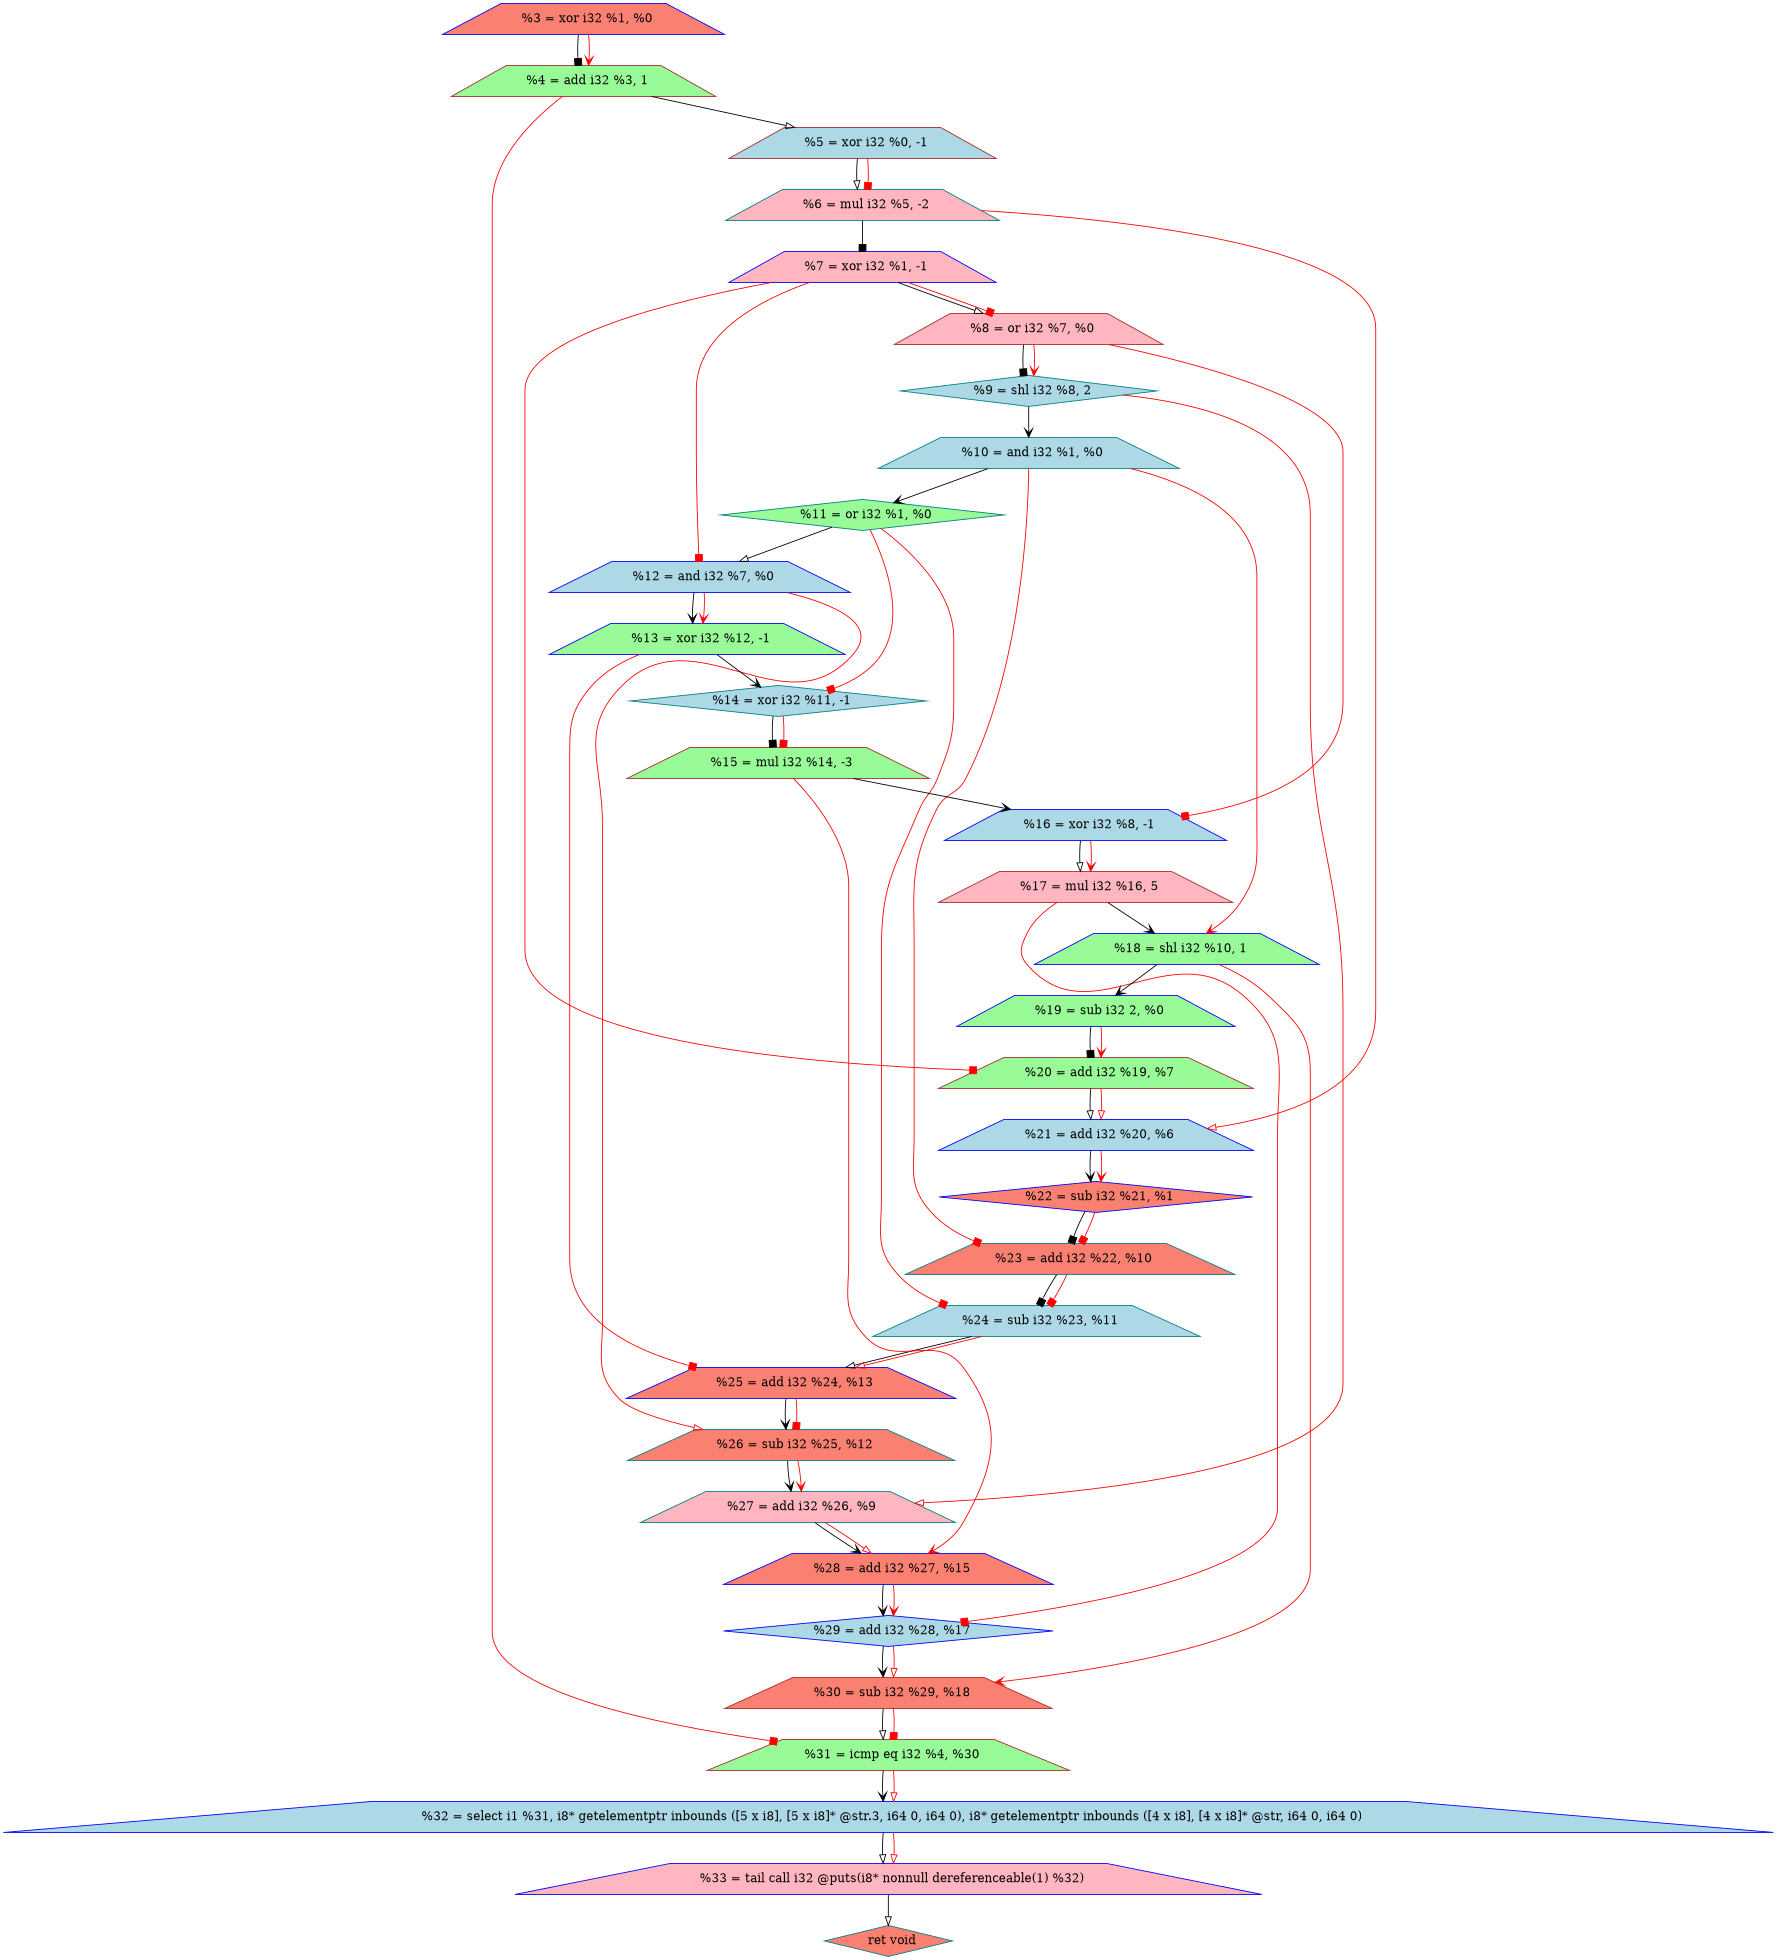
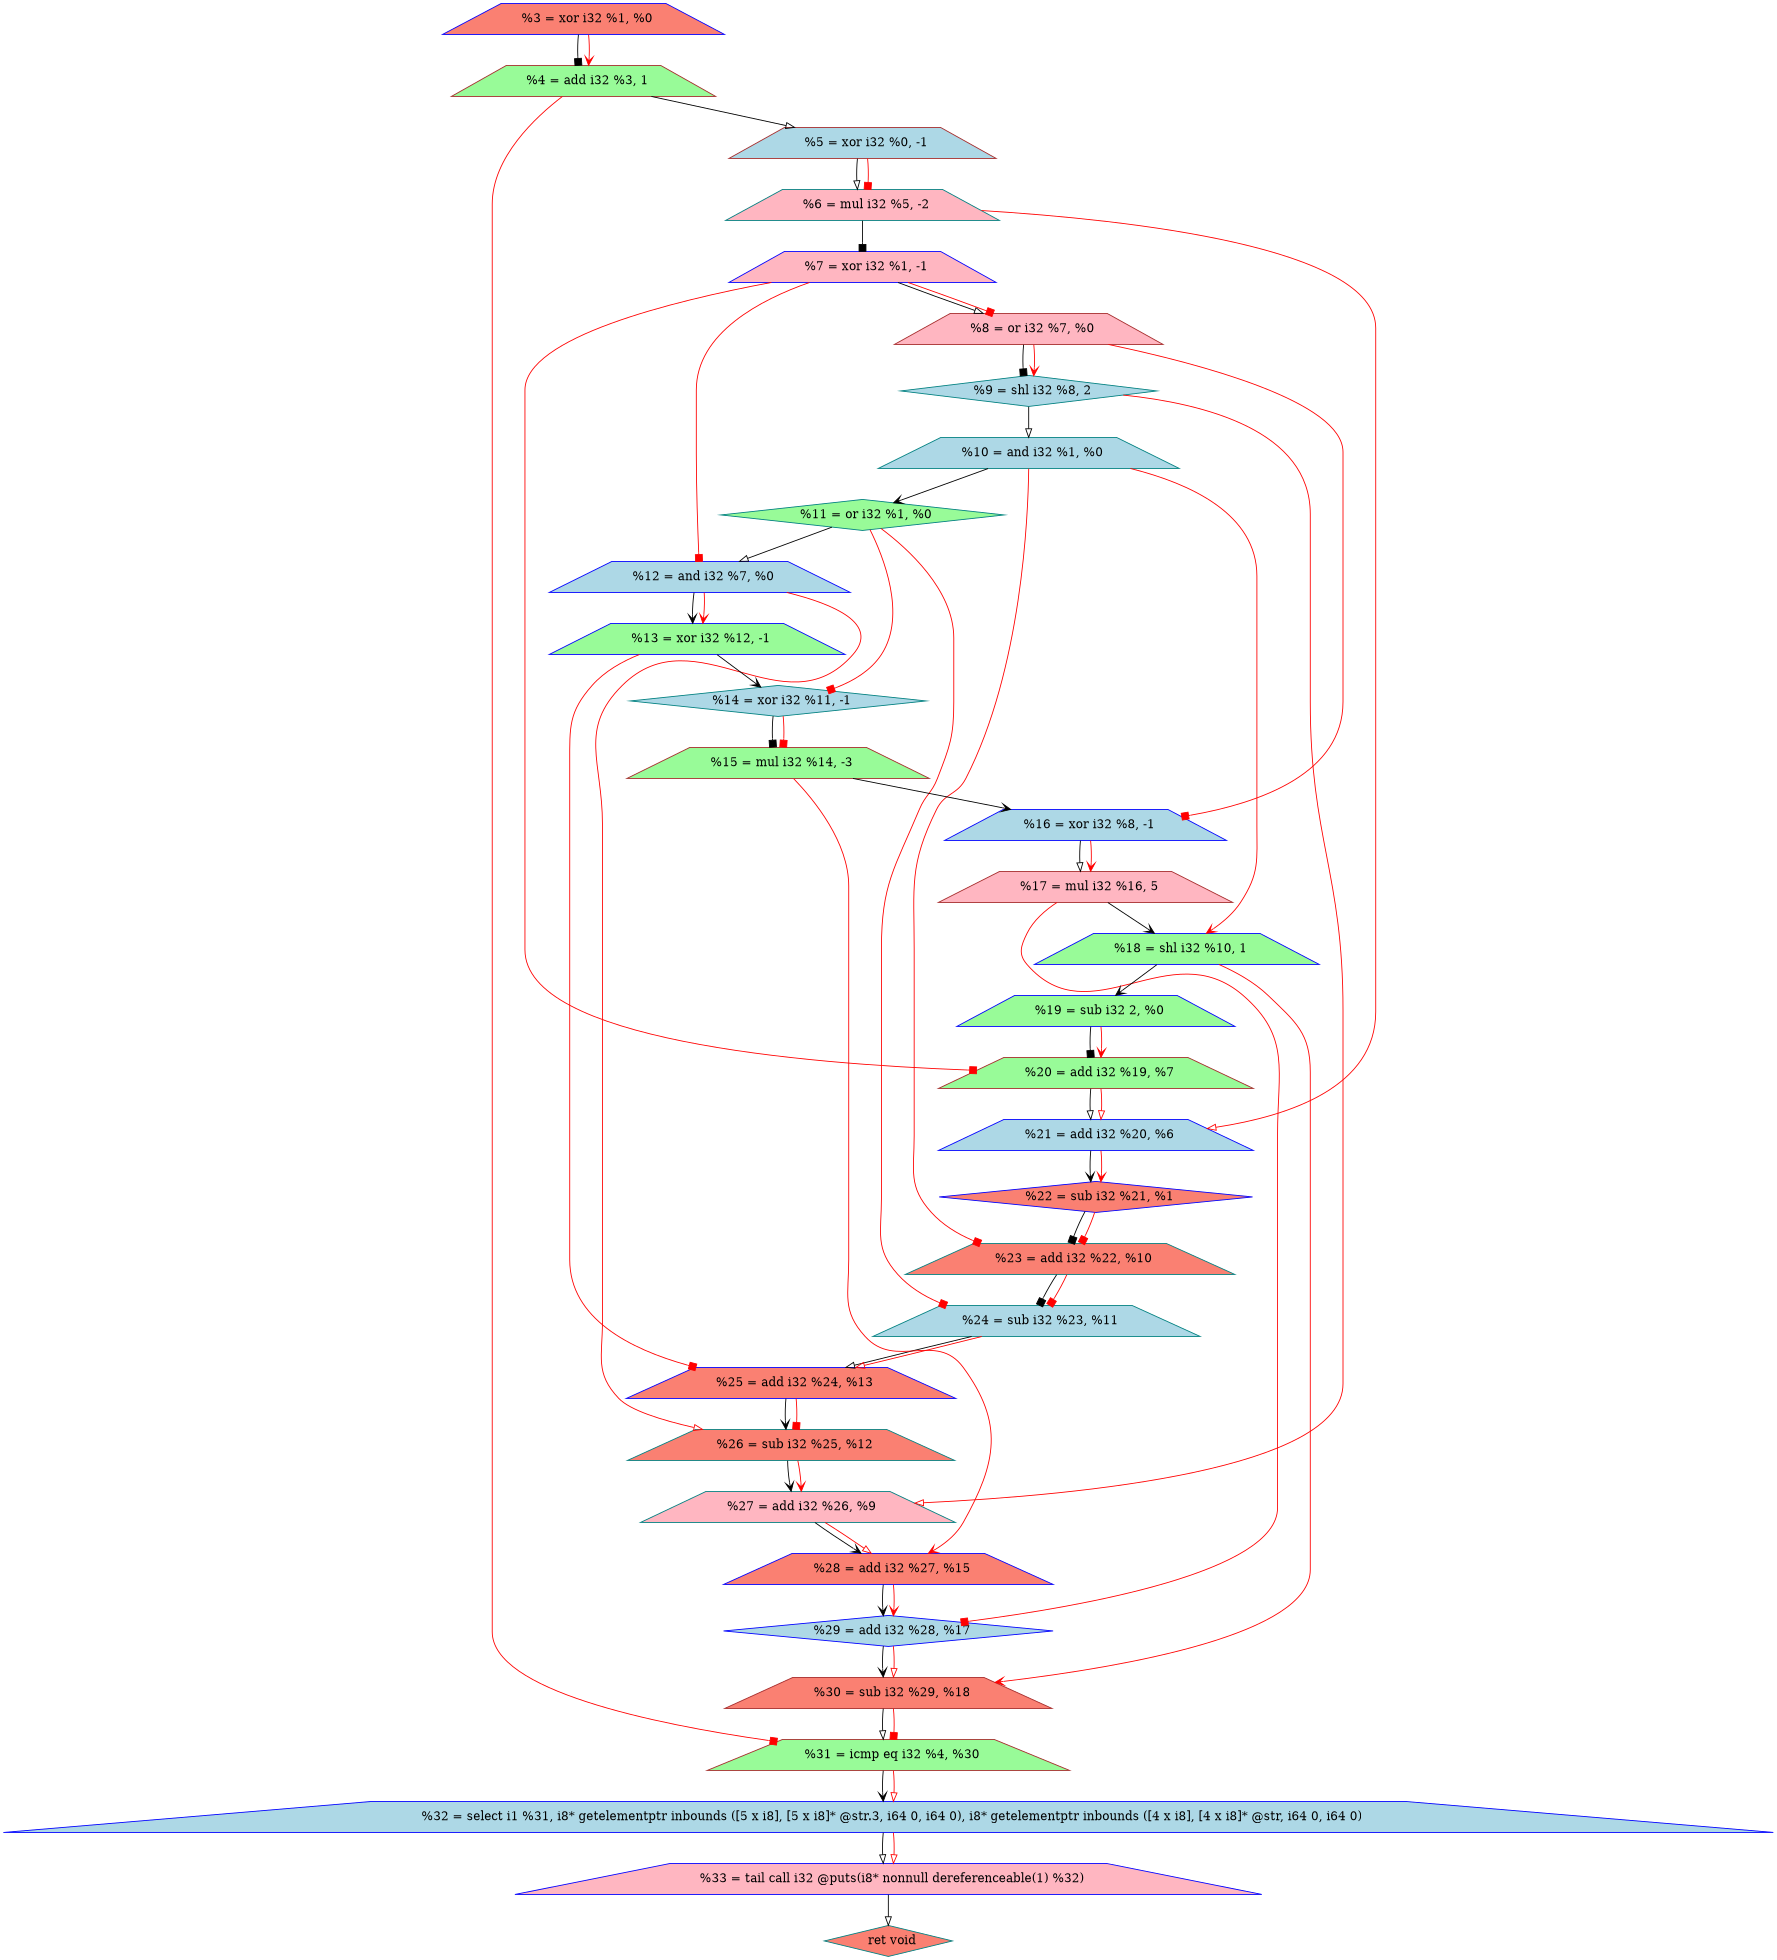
(1029, 418) -> (1029, 418)
